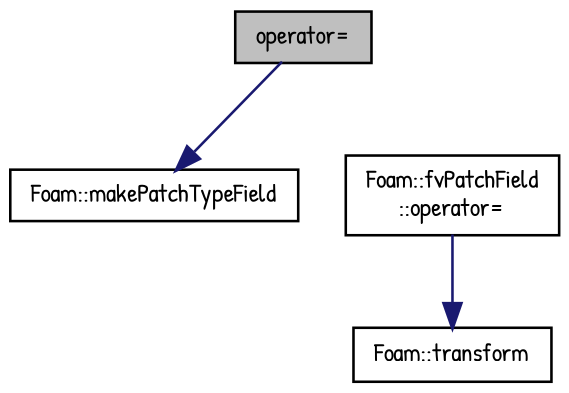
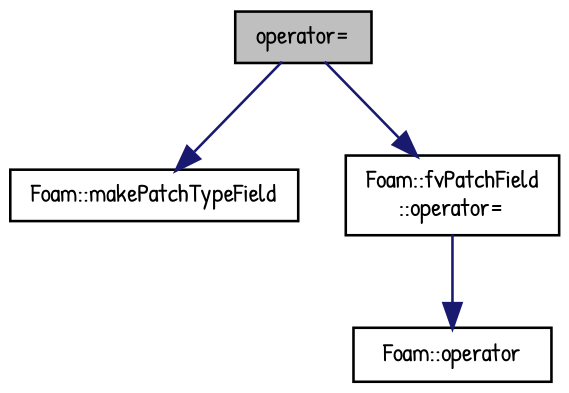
none -> (362, 100)
(452, 355) -> (452, 355)
